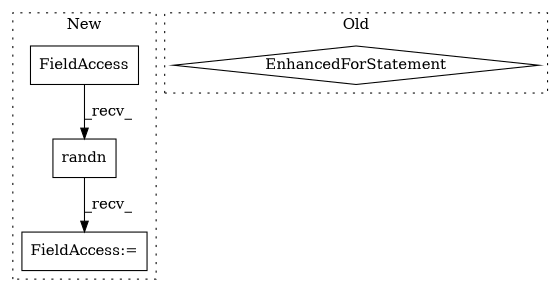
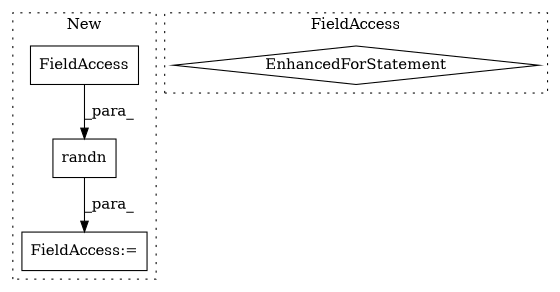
(356, 25) -> (356, 25)
(109, 112) -> (109, 112)
(109, 205) -> (109, 205)
